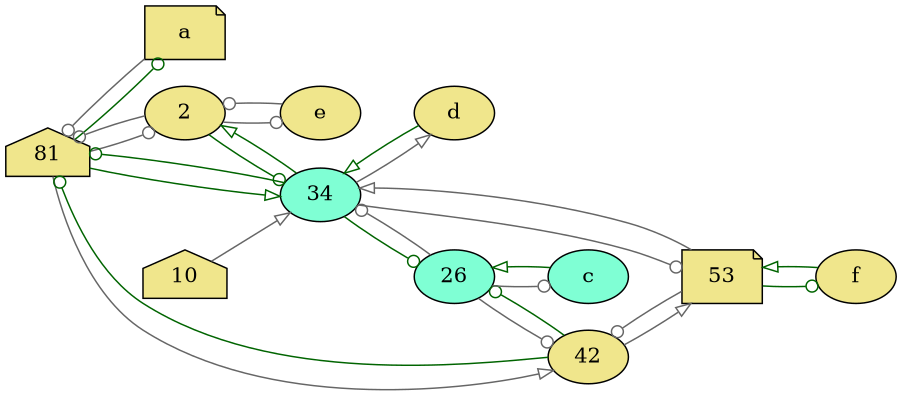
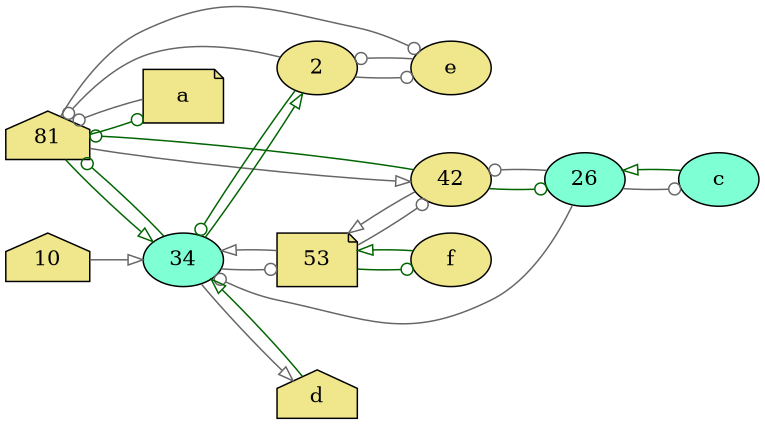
(454, 113) -> (317, 397)
(117, 144) -> (216, 8)
(375, 238) -> none
